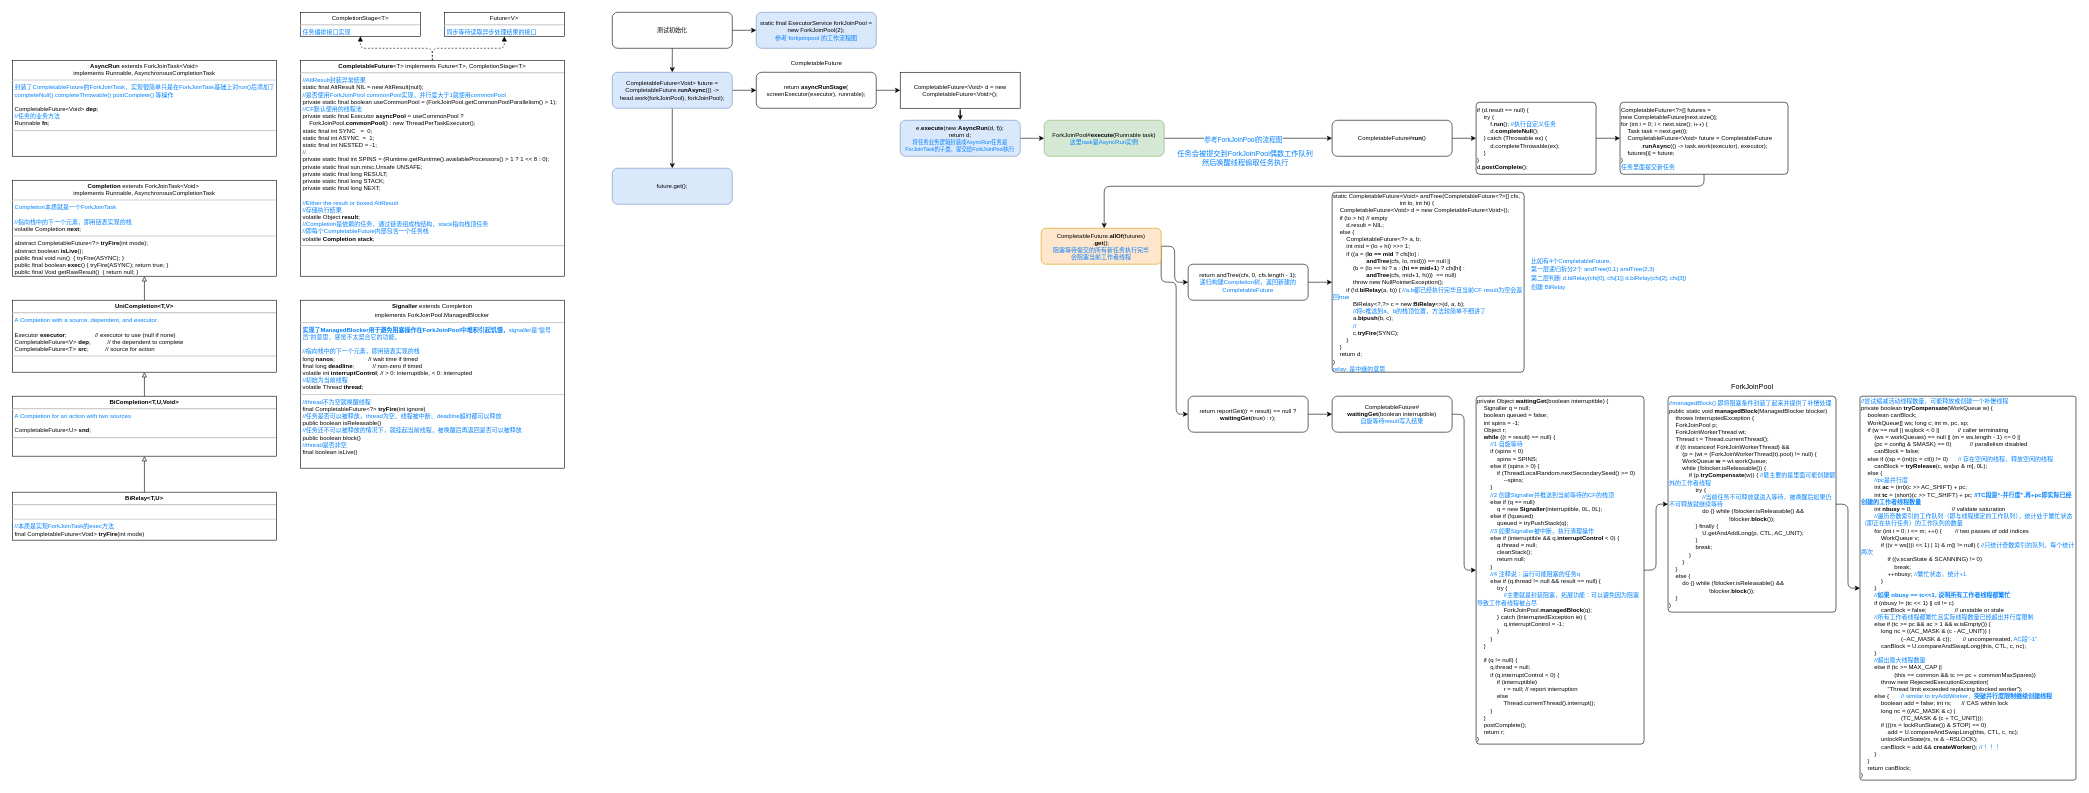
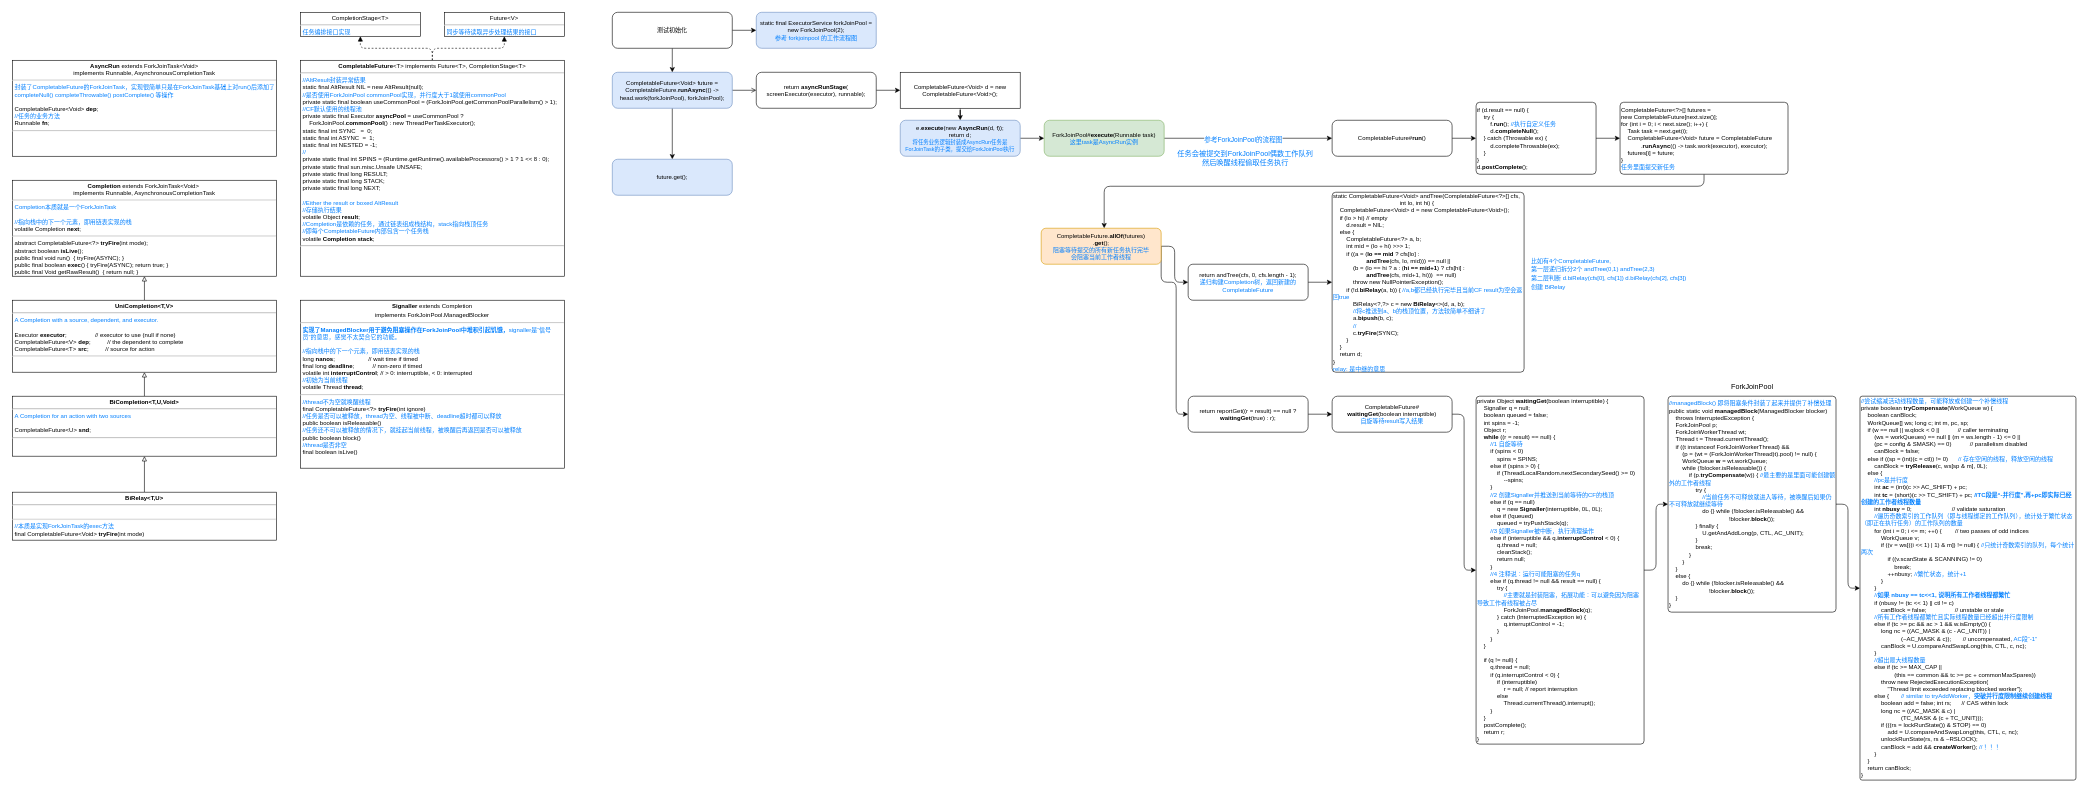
(816, 63) -> none
(750, 90) -> (752, 90)
(672, 186) -> (672, 177)
